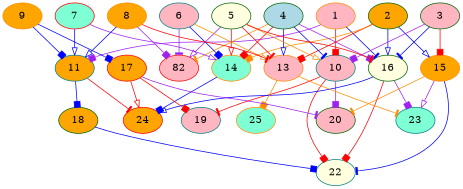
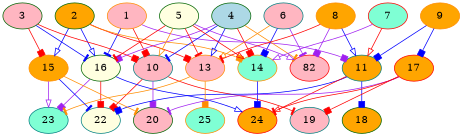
(75, 37) -> (376, 39)
(393, 40) -> (82, 40)
(201, 151) -> (235, 94)
